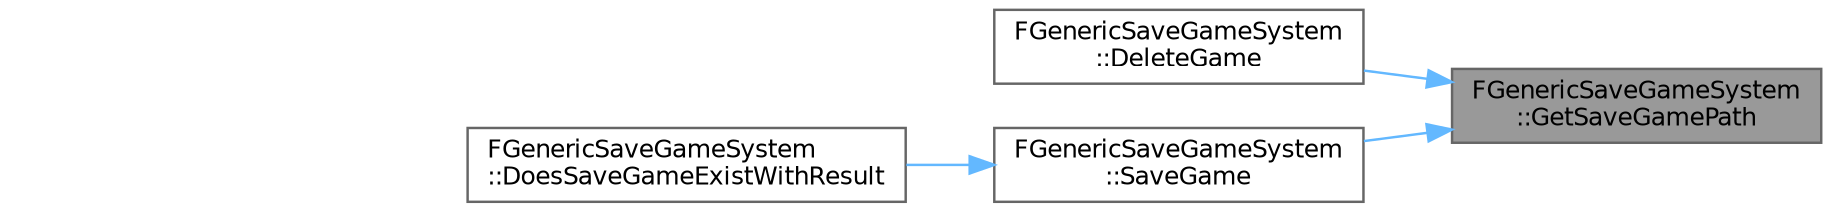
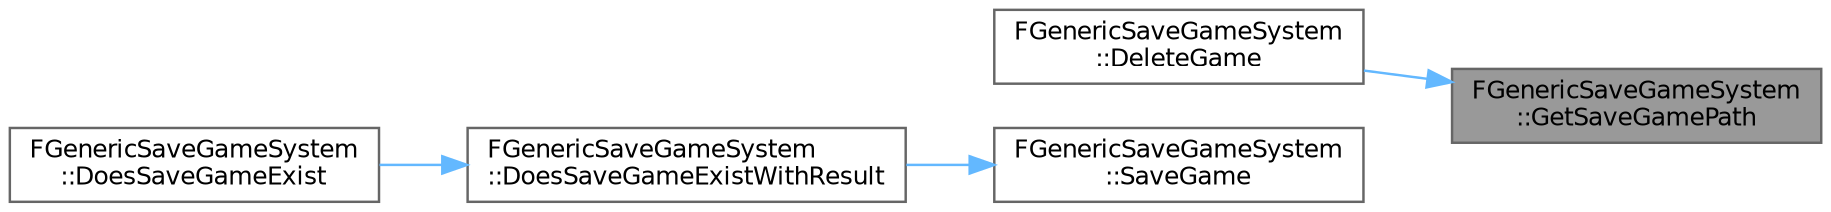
(1396, 137) -> none
none -> (194, 165)
